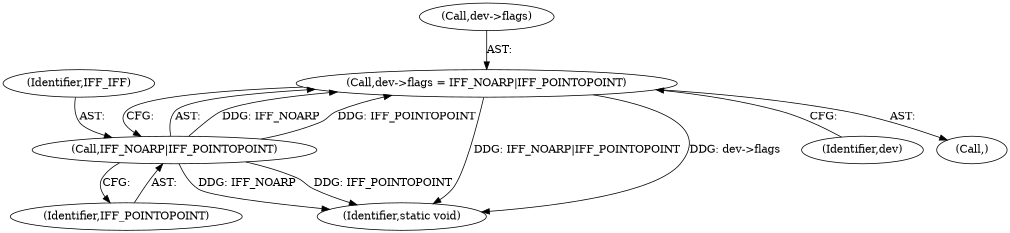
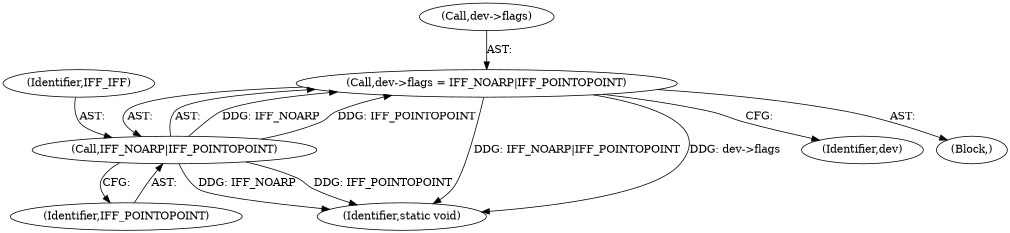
(755, 105) -> (709, 111)
(142, 117) -> (142, 117)
(972, 150) -> (972, 150)
